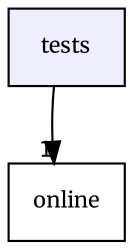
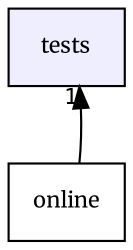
(52, 114) -> (81, 136)
